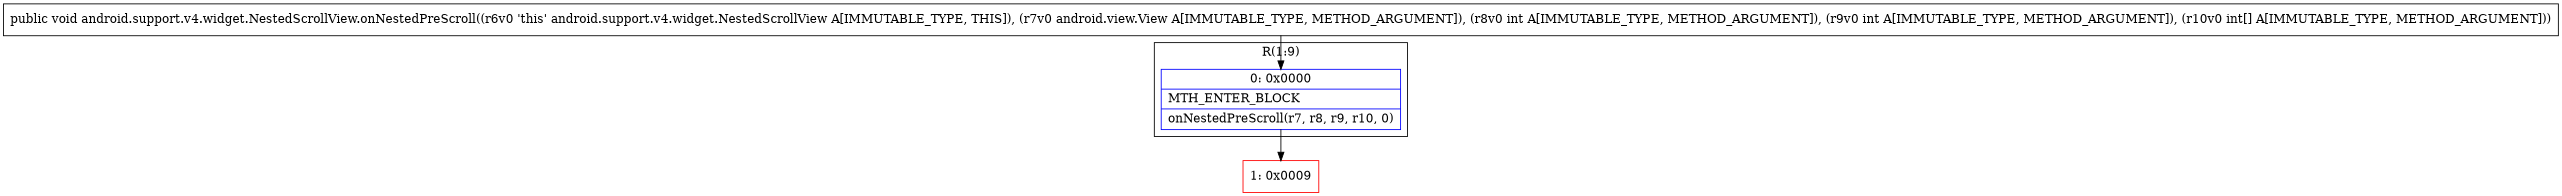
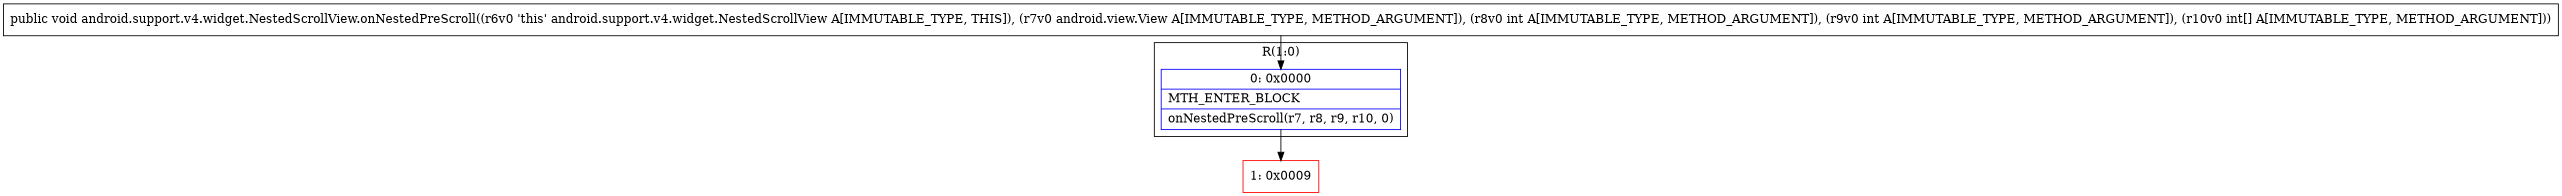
(1281, 53) -> (1281, 53)
